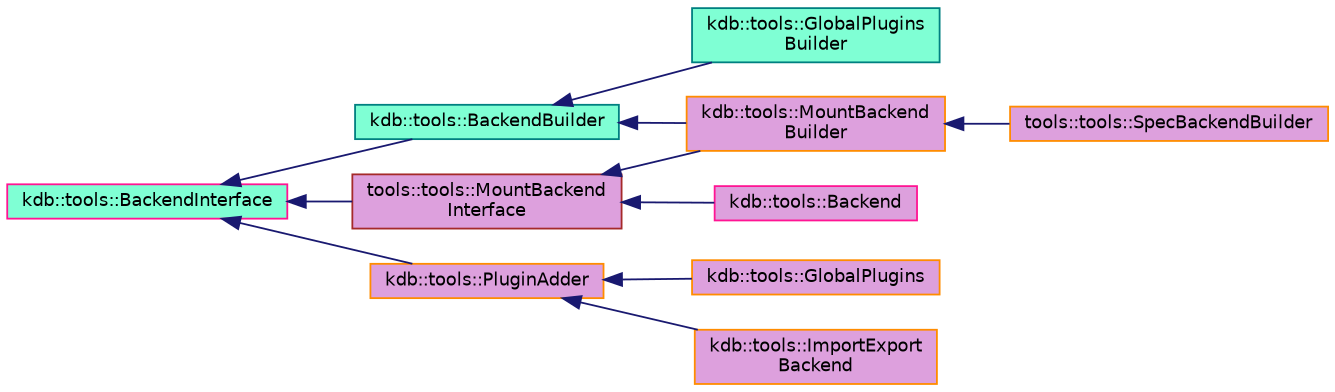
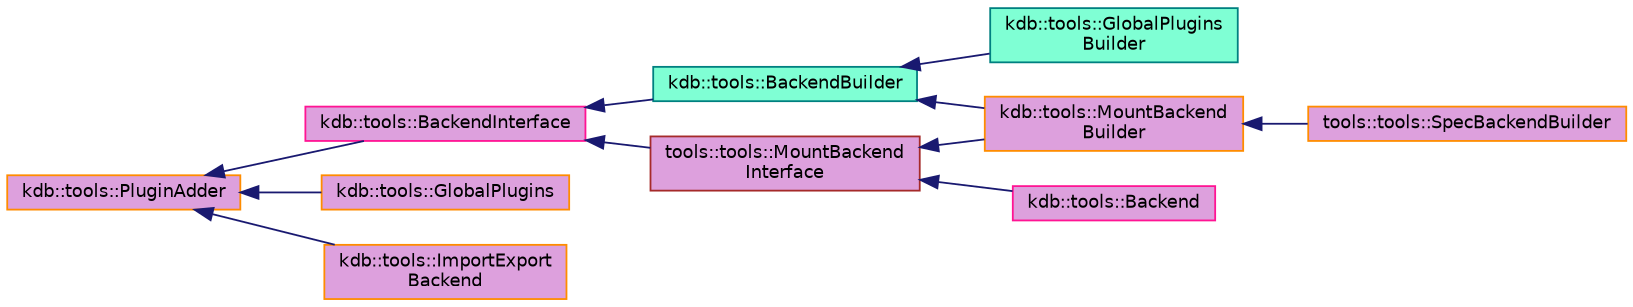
(147, 201) -> (445, 124)
(326, 243) -> (294, 156)
